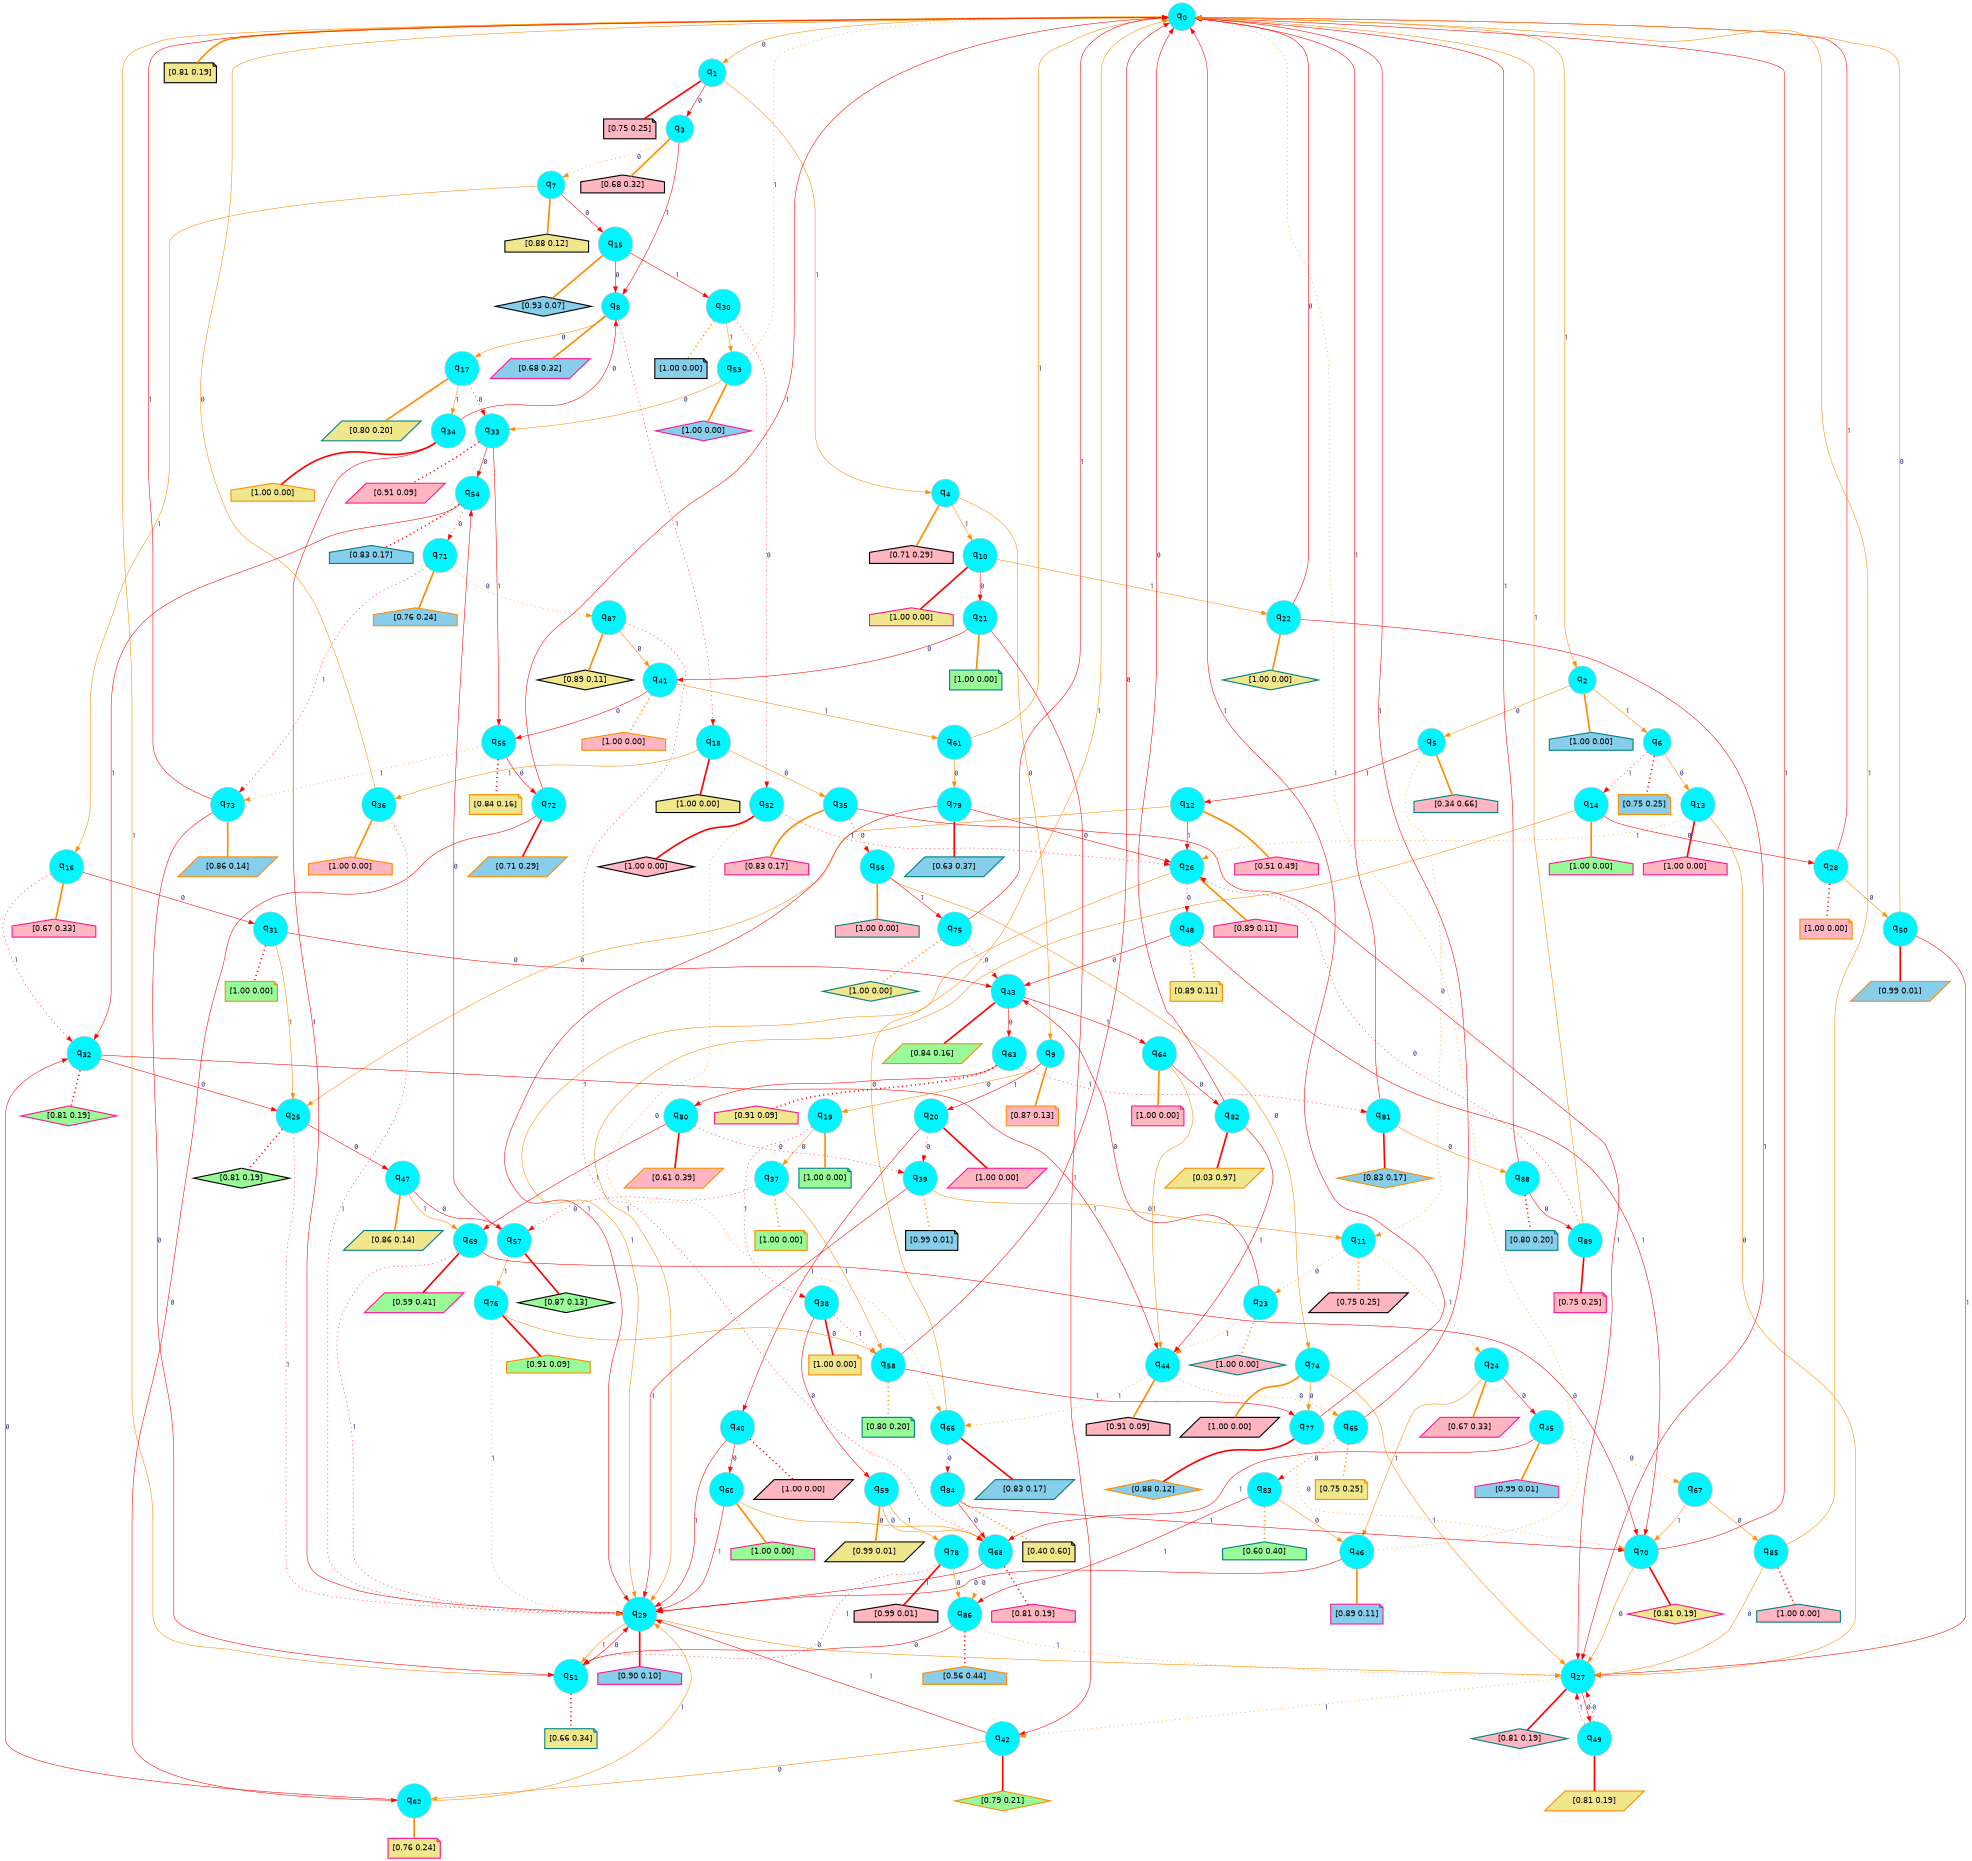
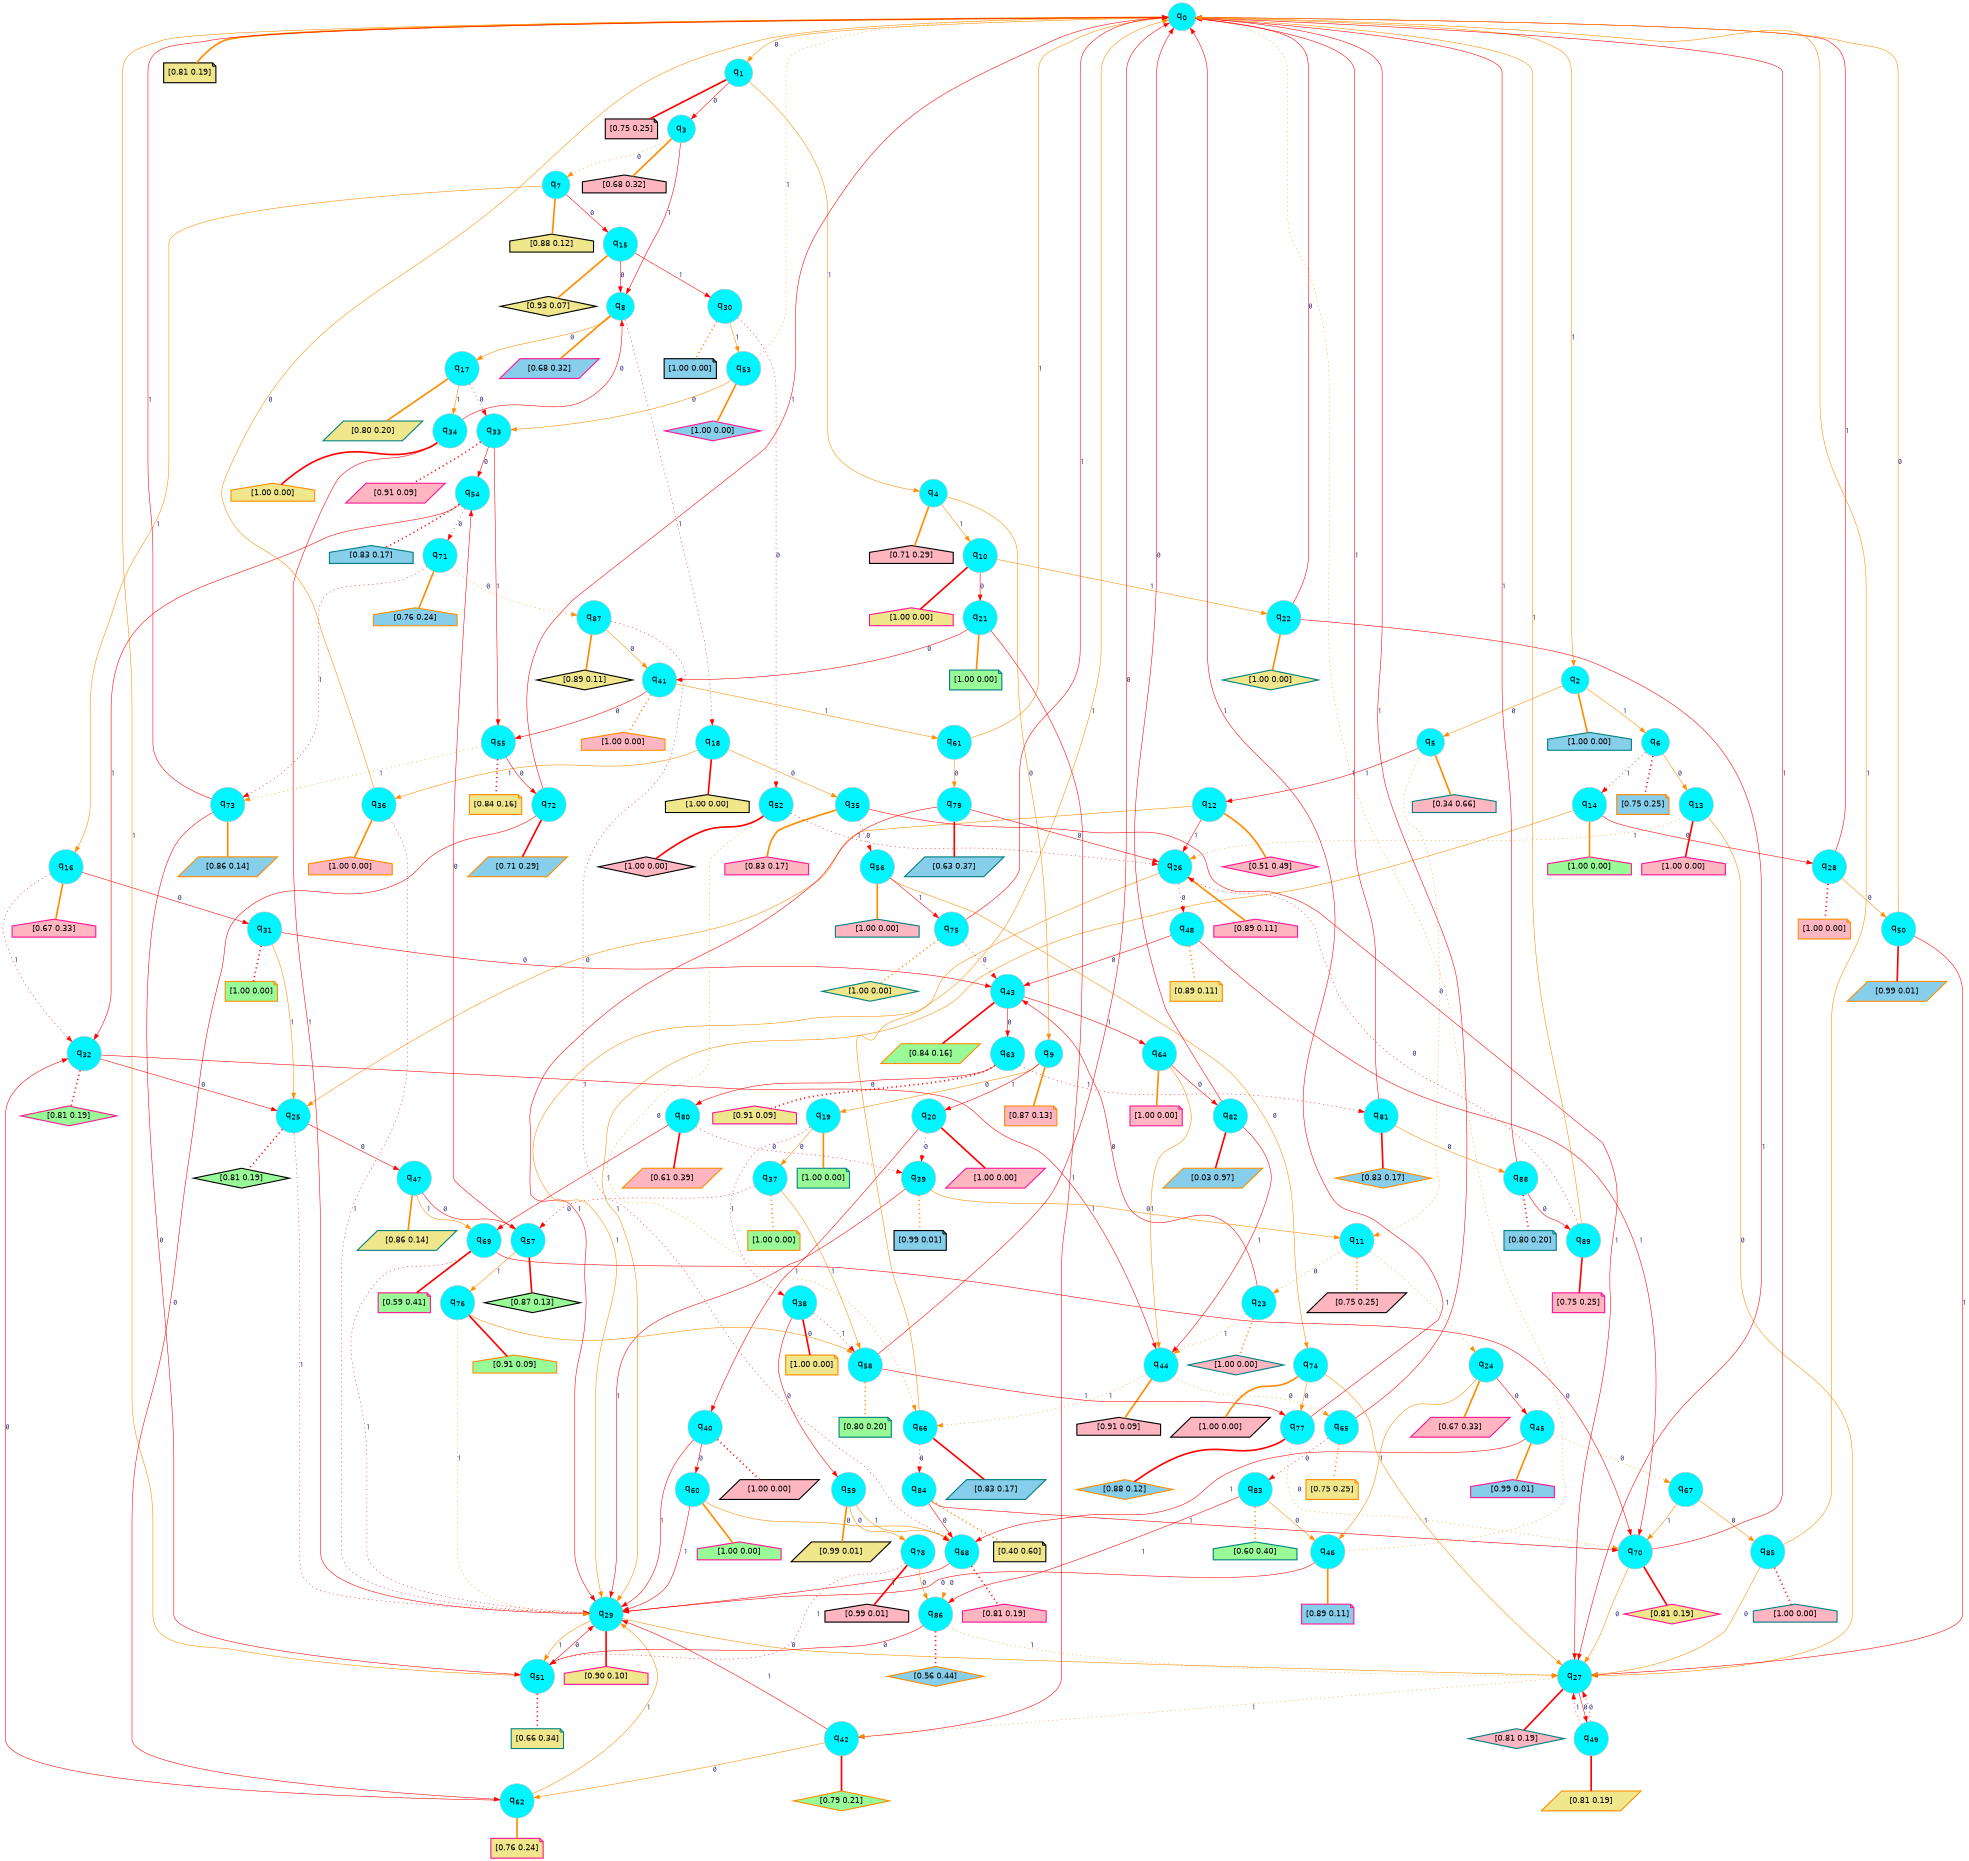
(543, 306) -> (548, 306)
(1277, 867) -> (1270, 867)
(1214, 1178) -> (1213, 1178)
(414, 1303) -> (404, 1303)
(640, 1676) -> (606, 1676)
(965, 1676) -> (936, 1676)
